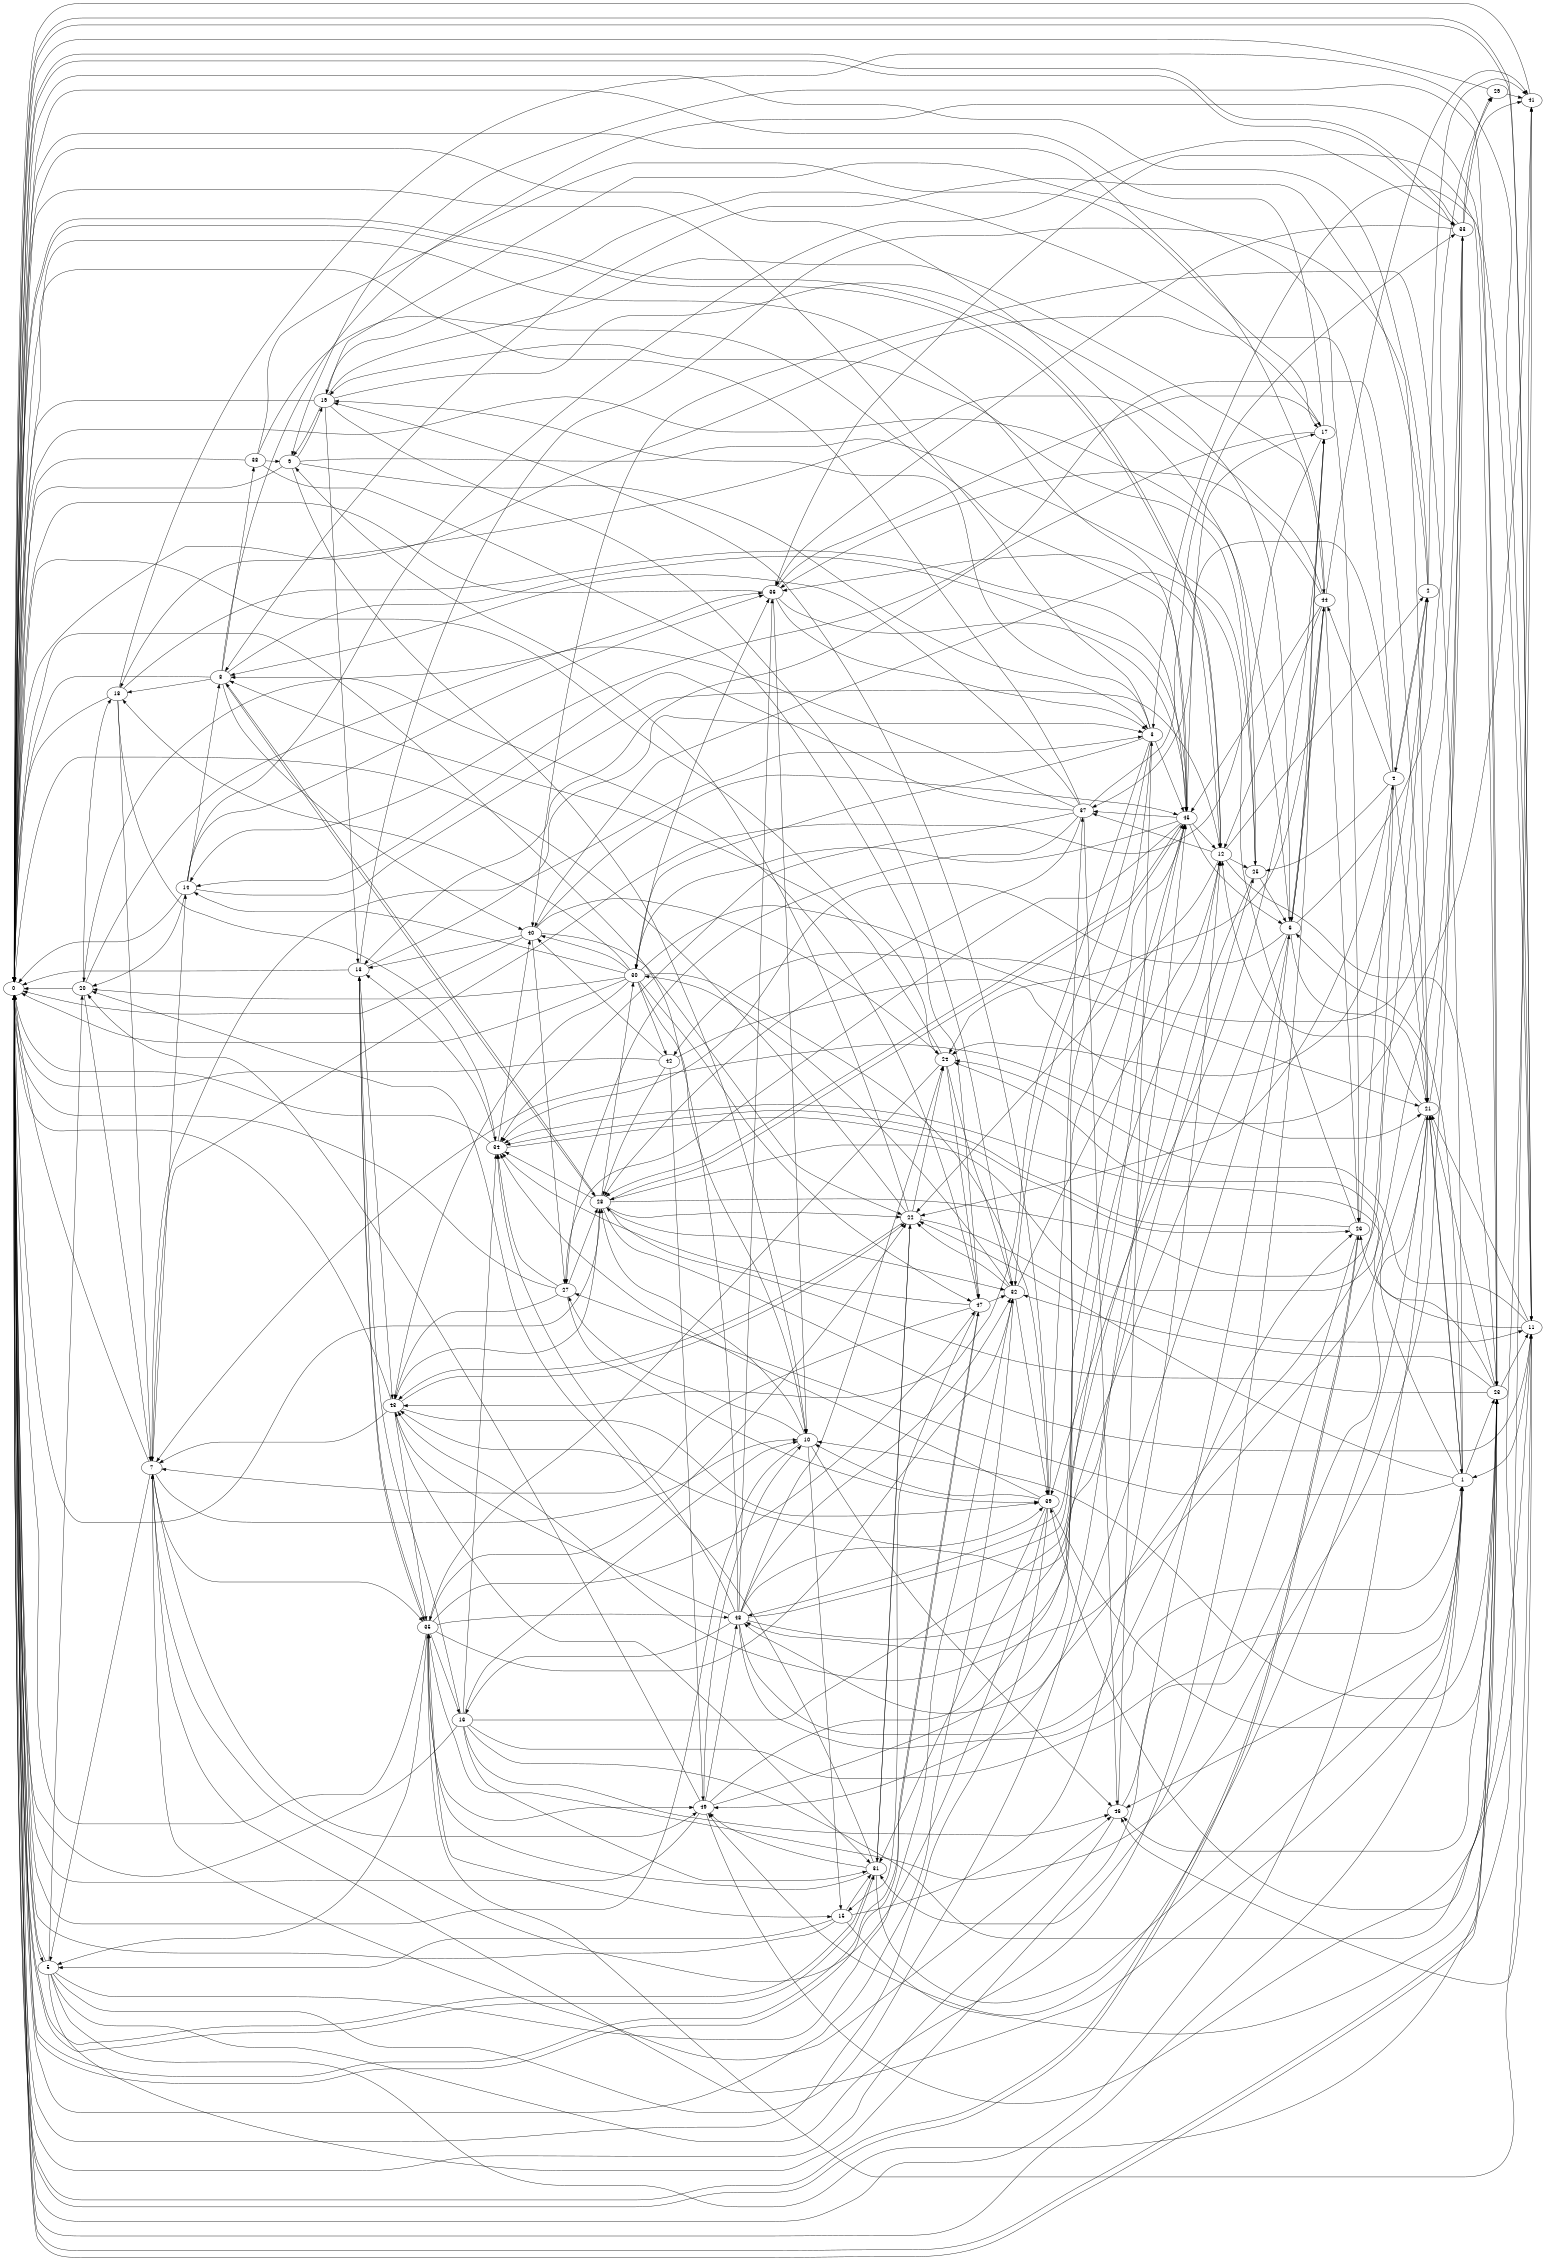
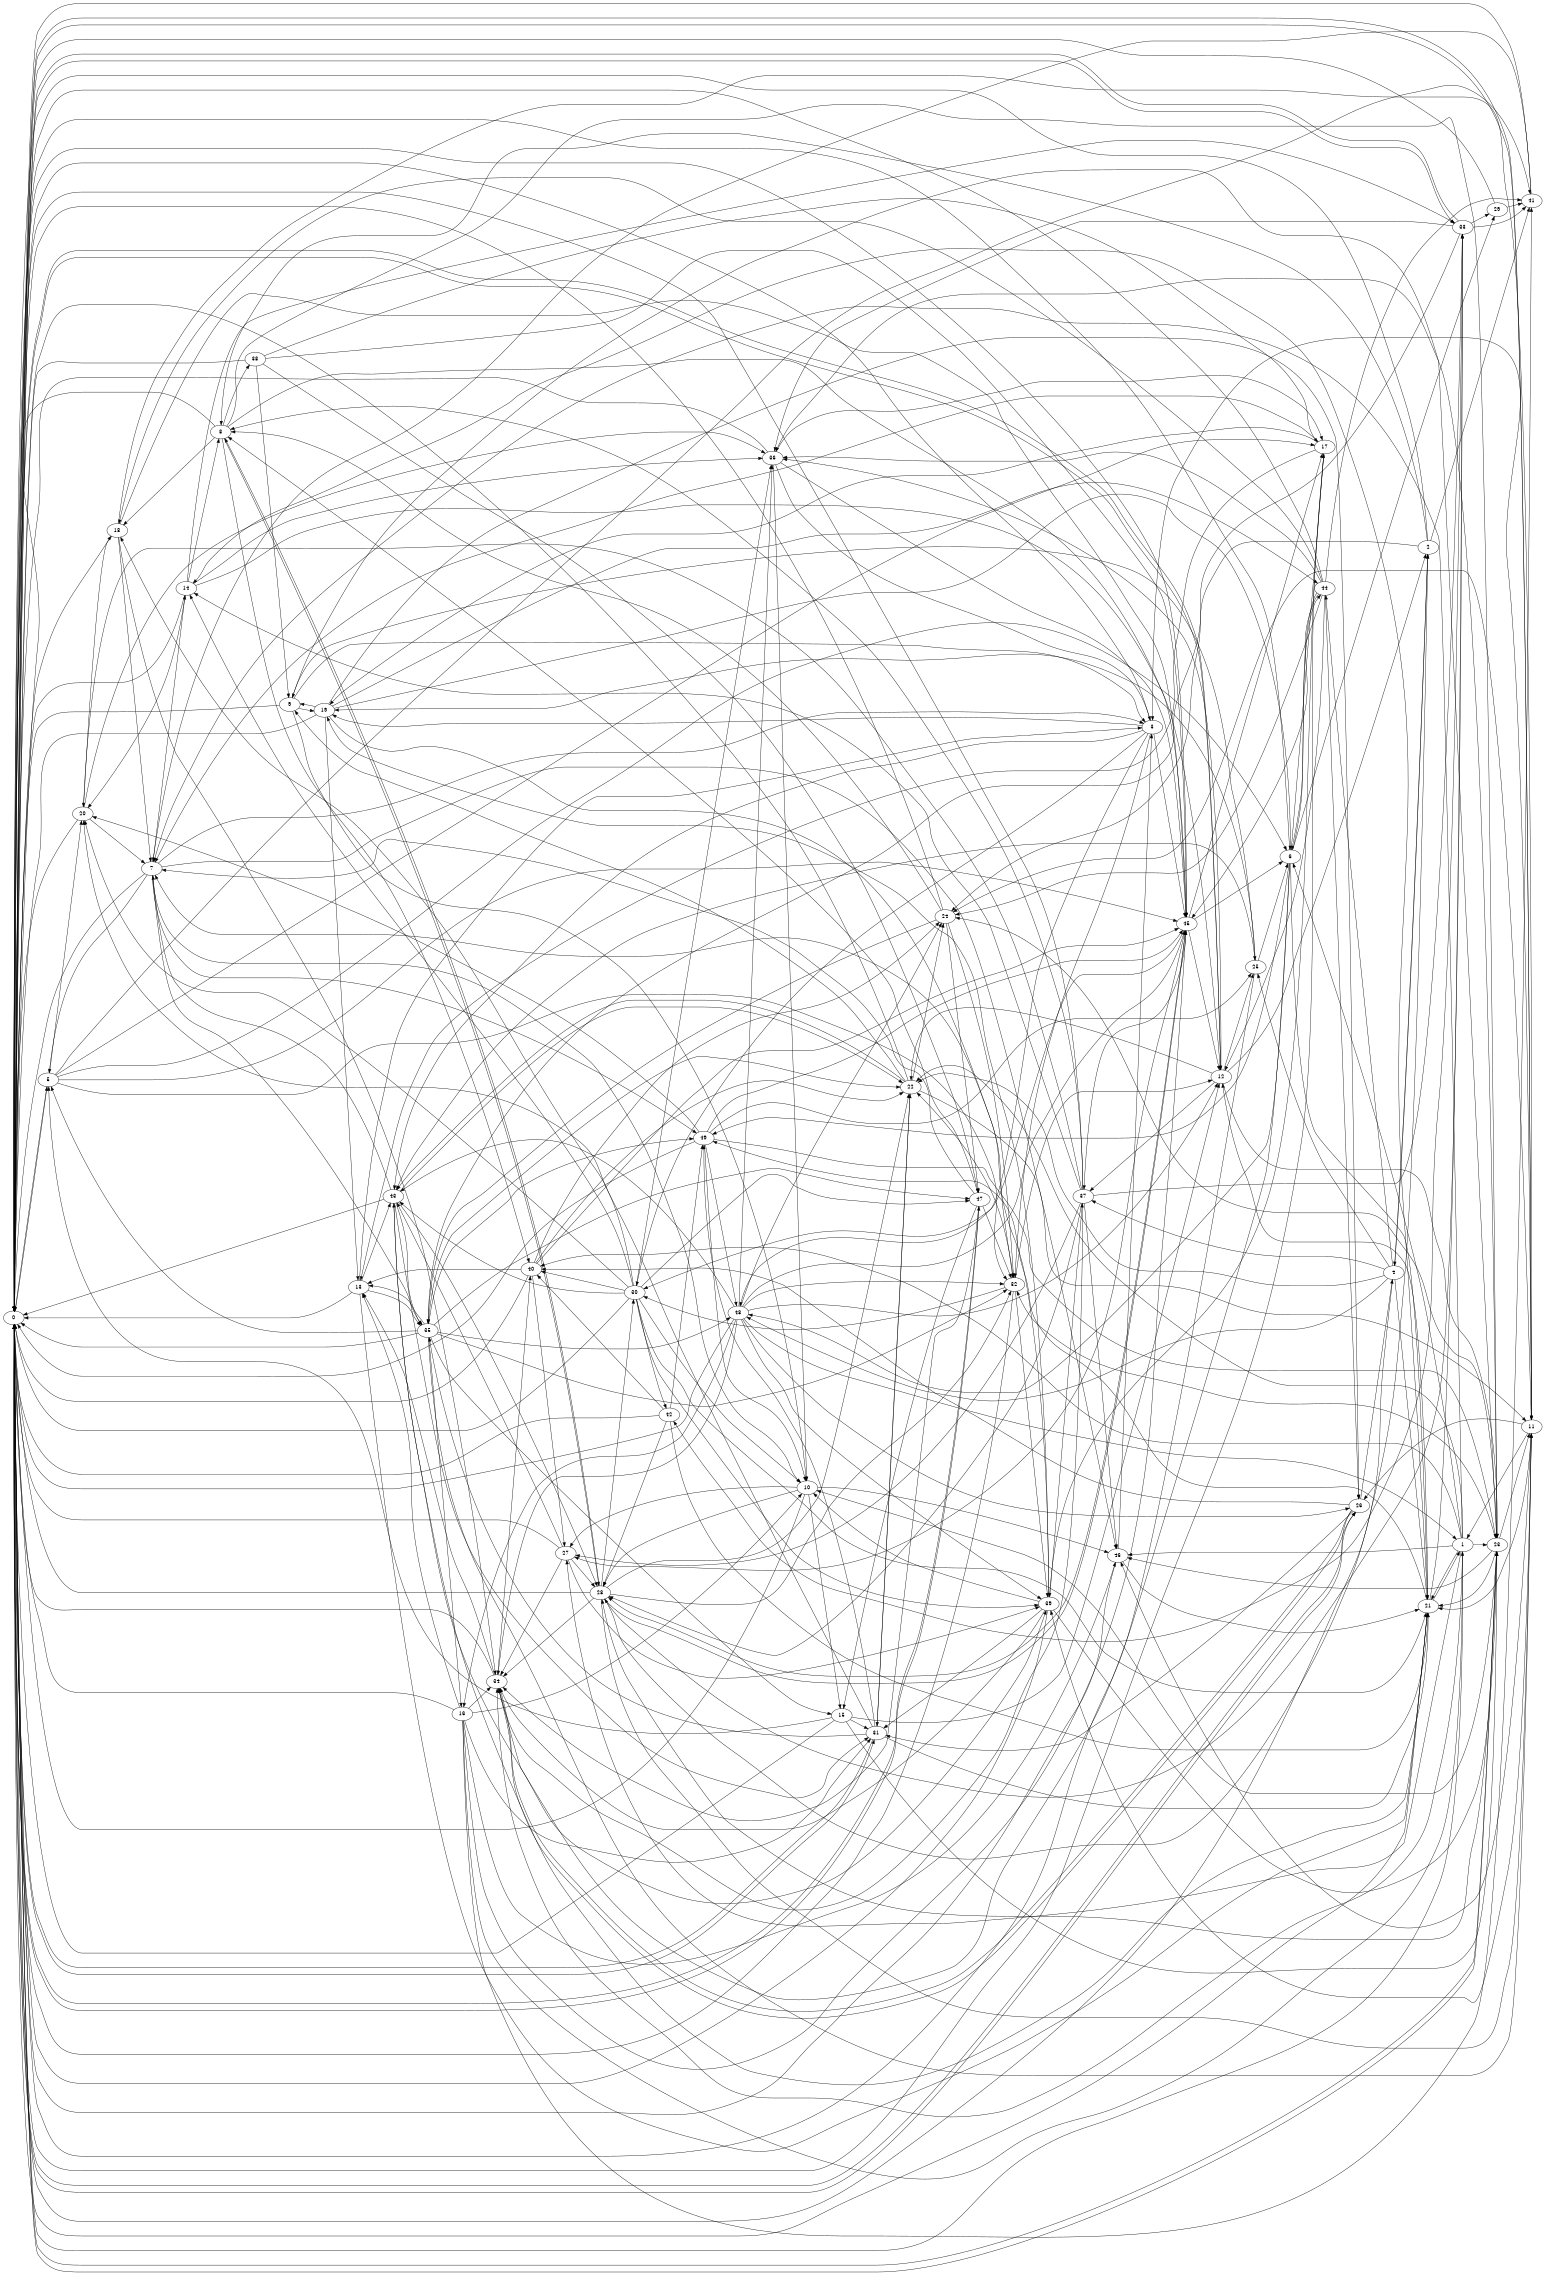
(1221, 1863) -> (1225, 1808)
